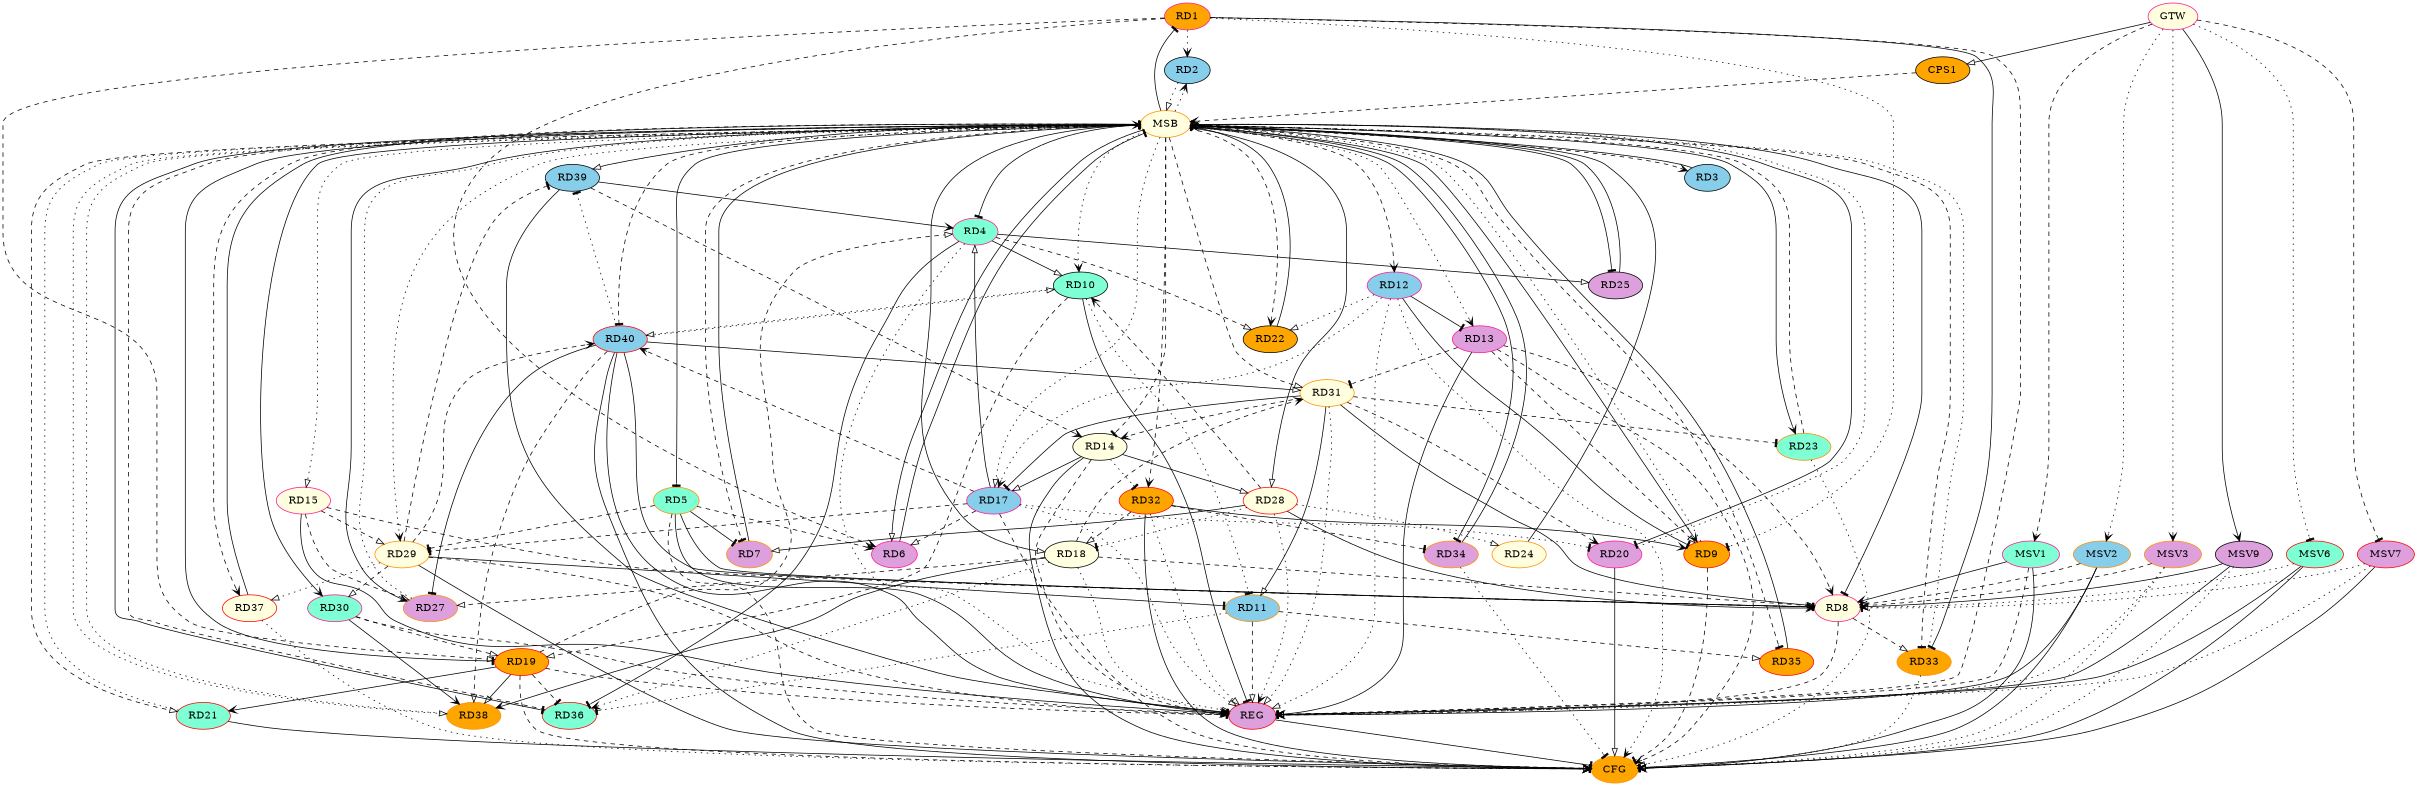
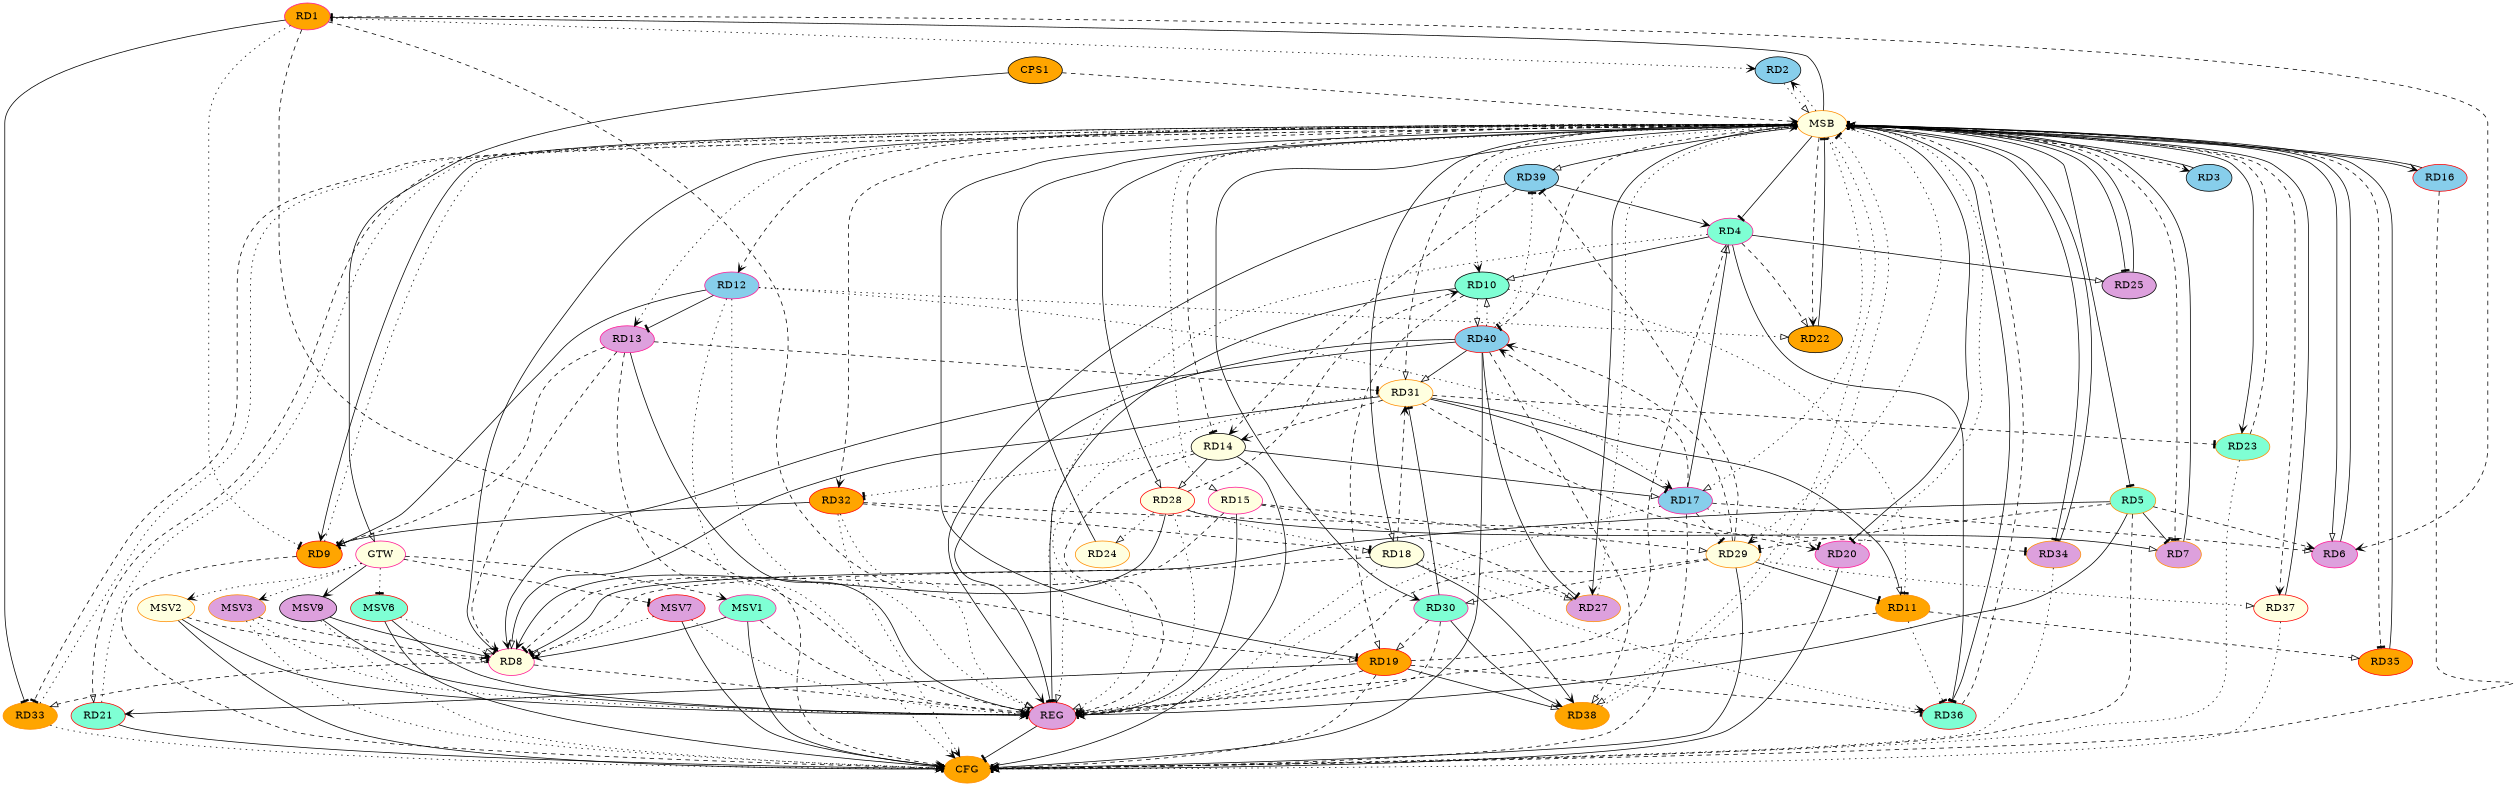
(2063, 42) -> (520, 140)
none -> (2440, 178)
none -> (1425, 502)
(2102, 554) -> (166, 608)
(856, 573) -> (1493, 578)
(1252, 608) -> (1903, 608)
(1282, 746) -> (888, 636)
